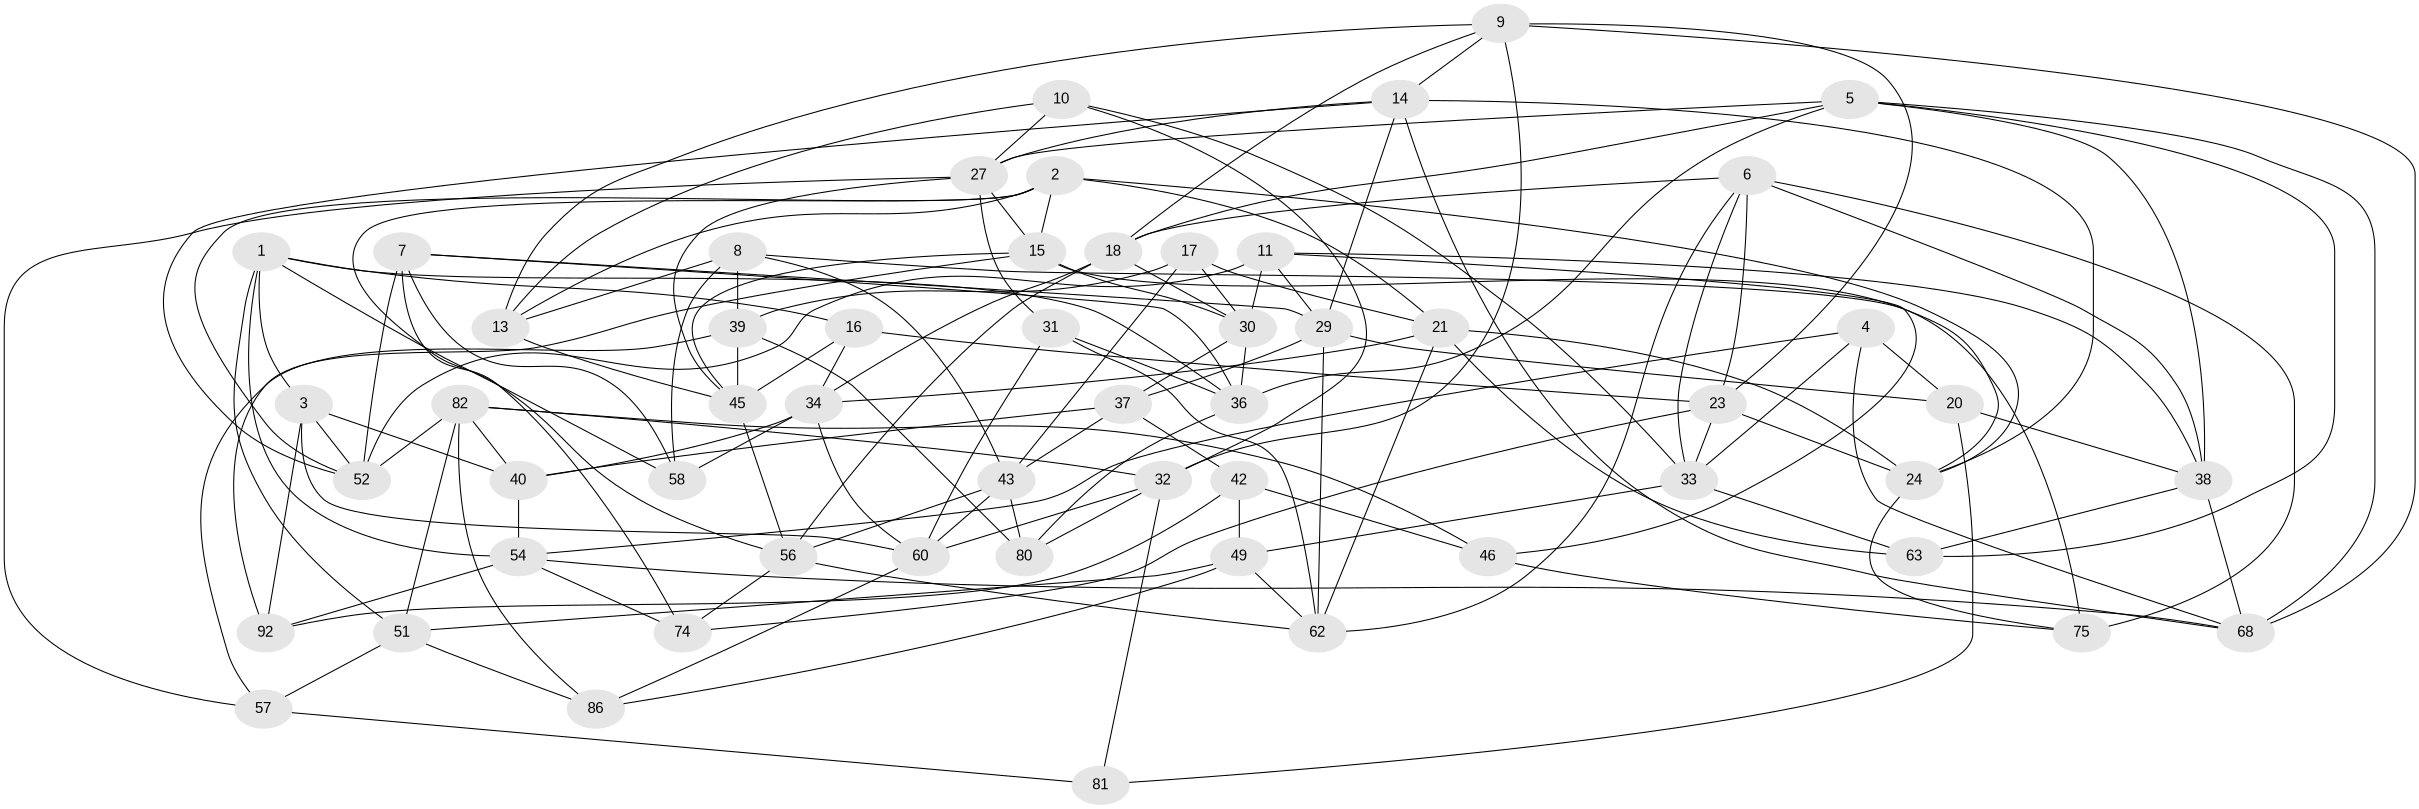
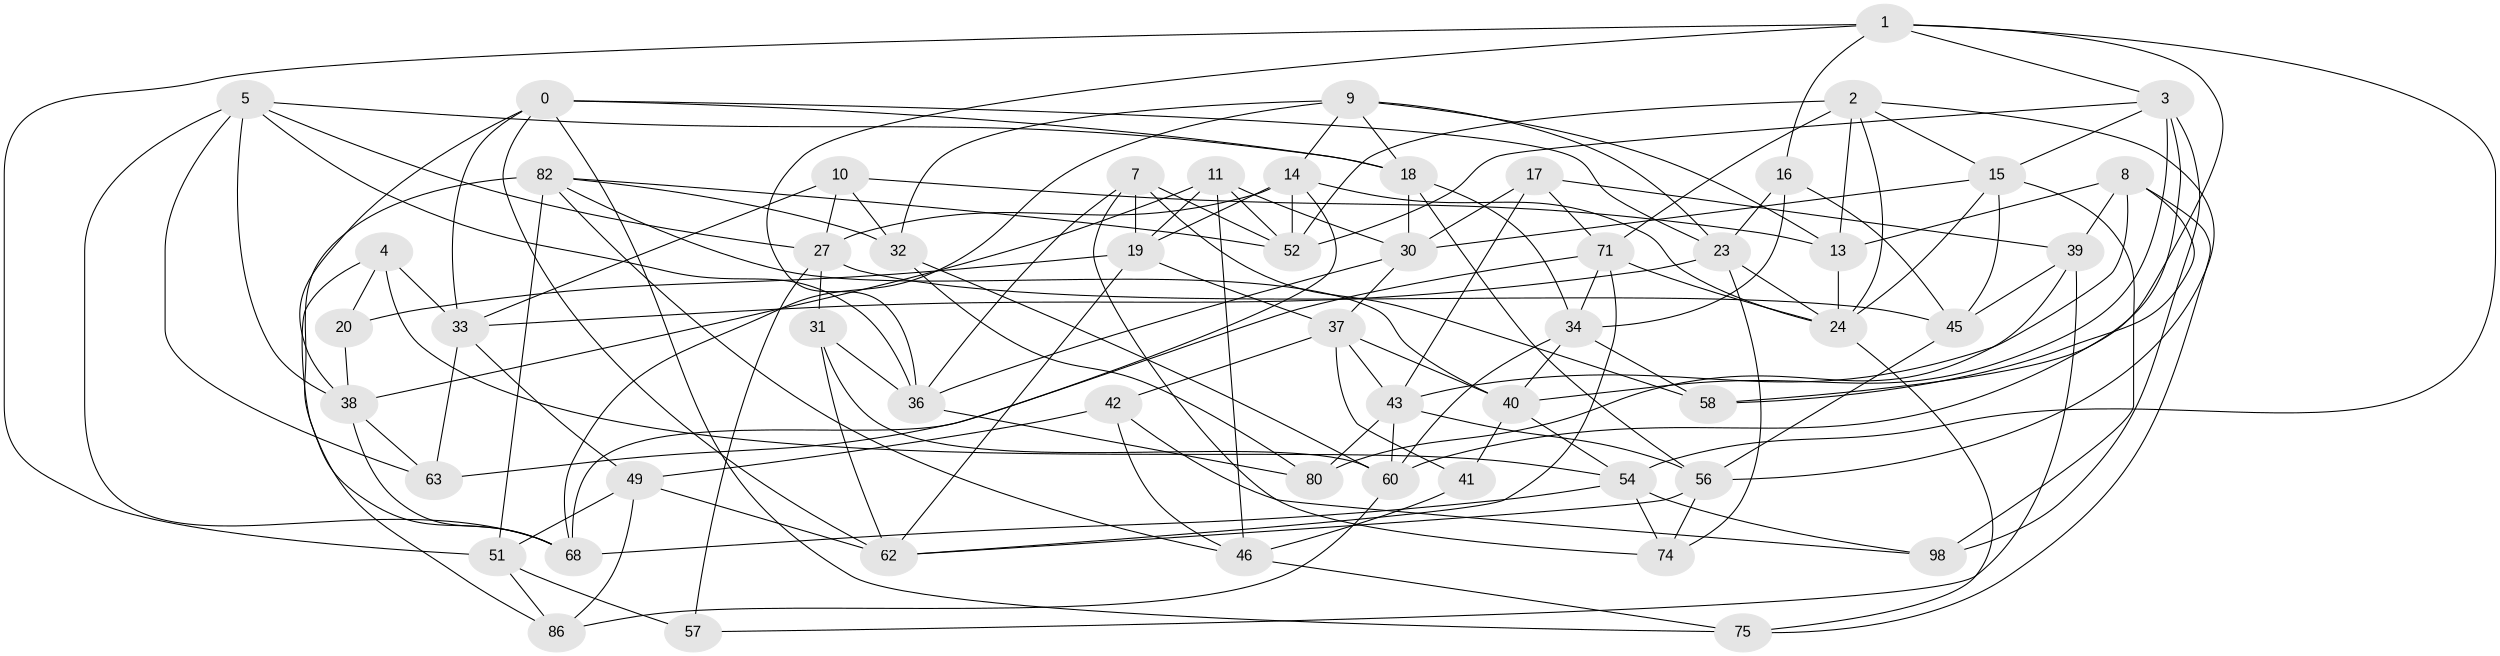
(1747, 176) -> (545, 99)
(1008, 214) -> (2081, 138)
(1324, 328) -> (1136, 252)
(1440, 328) -> (1605, 252)
(617, 370) -> (1838, 290)
none -> (1467, 480)
(266, 633) -> (1938, 557)
(1101, 785) -> none
